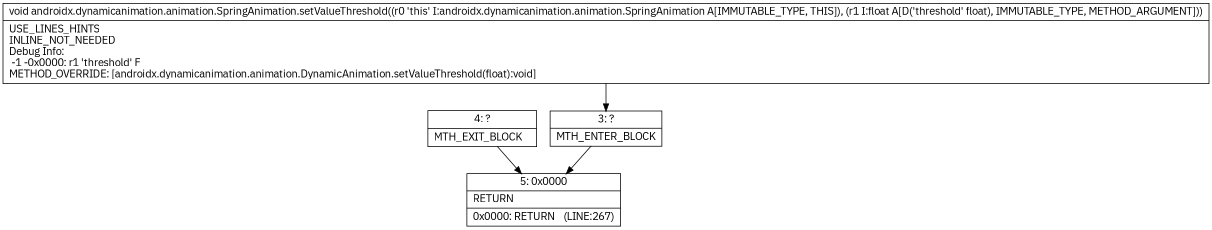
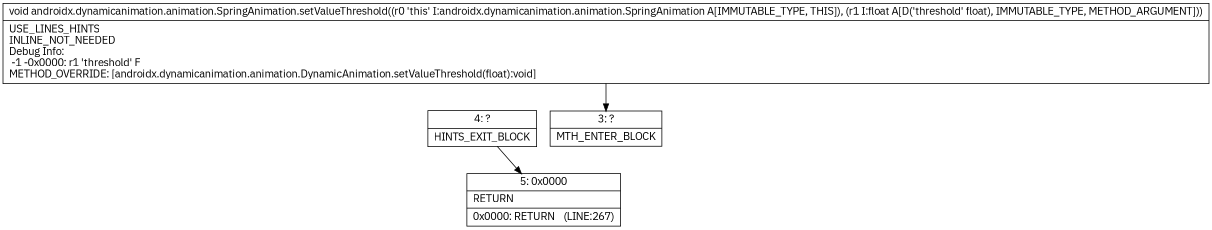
(478, 137) -> (482, 137)
(581, 157) -> none
